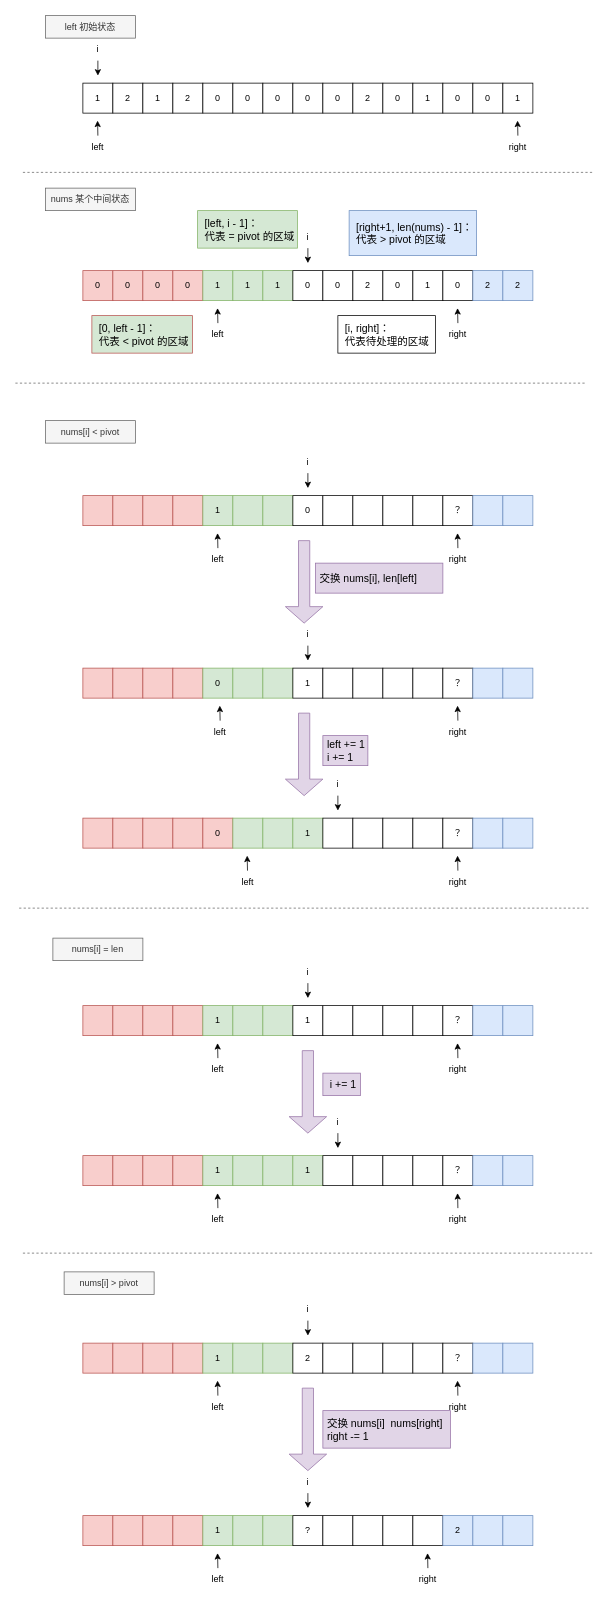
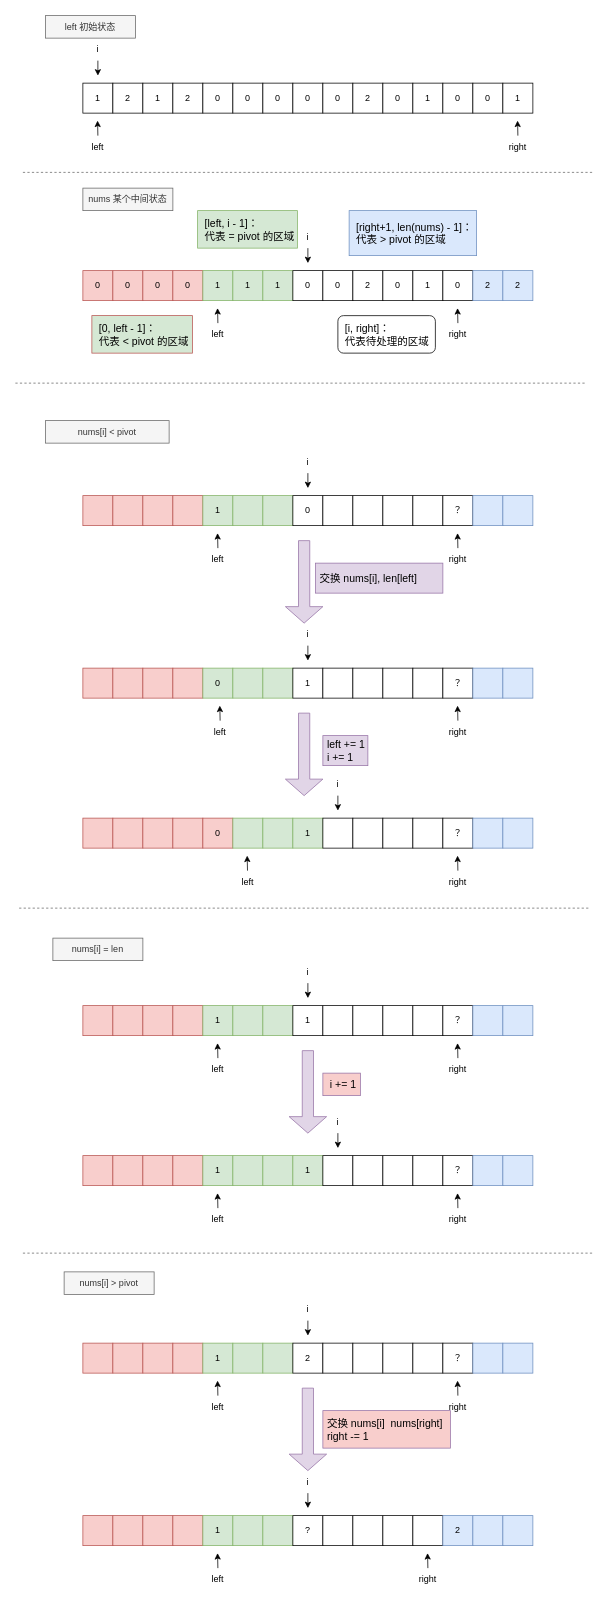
(90, 199) -> (128, 199)
(387, 334) -> (387, 334)
(90, 432) -> (107, 432)
(342, 1084) -> (342, 1084)
(387, 1429) -> (387, 1429)
